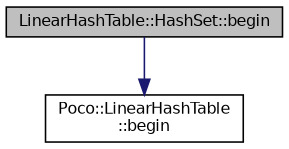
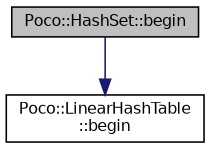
(144, 22) -> (105, 22)
